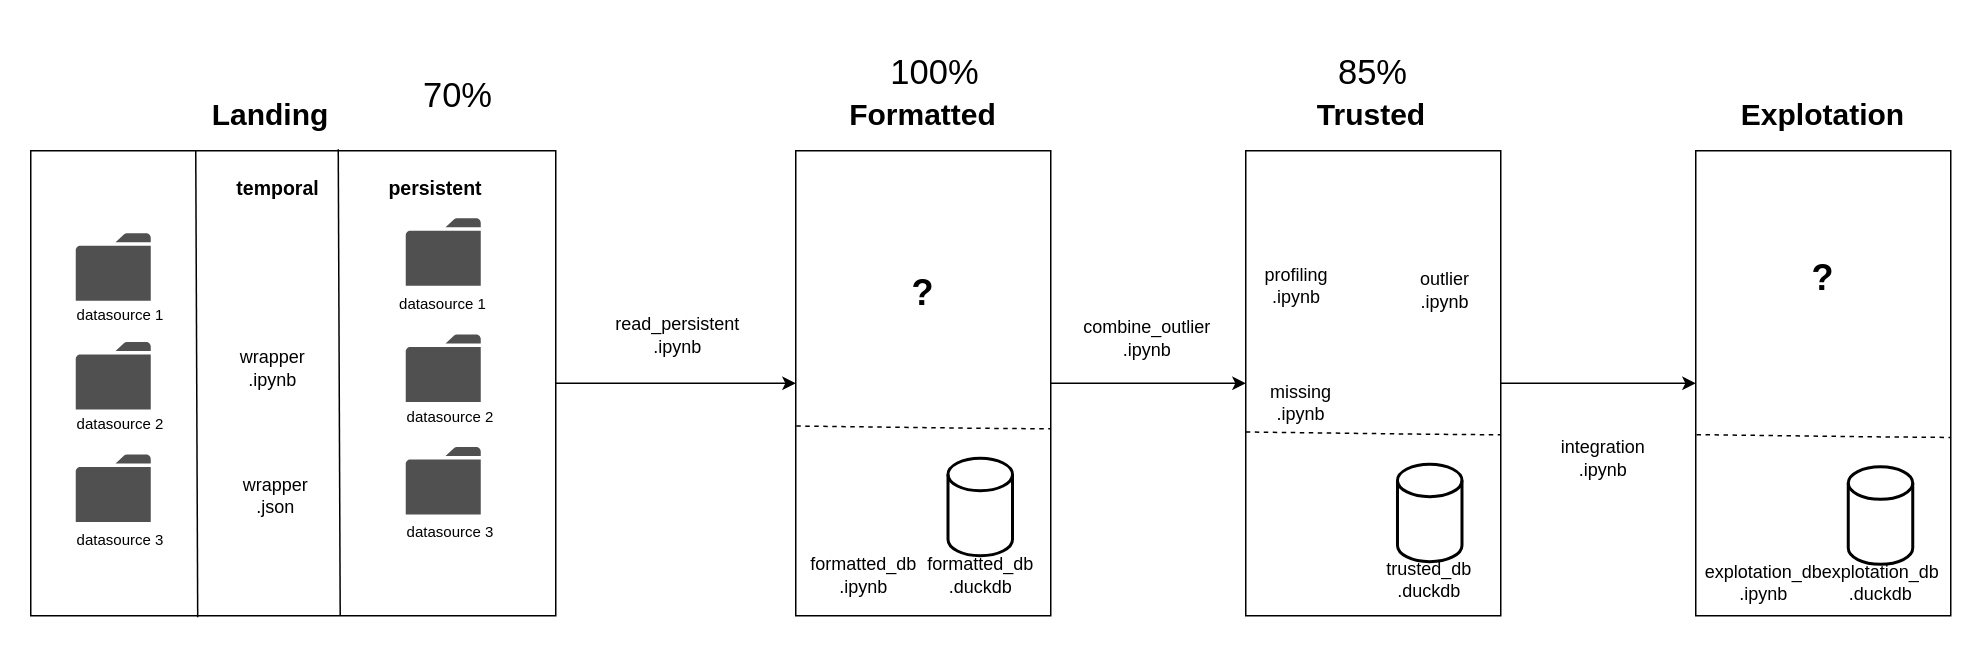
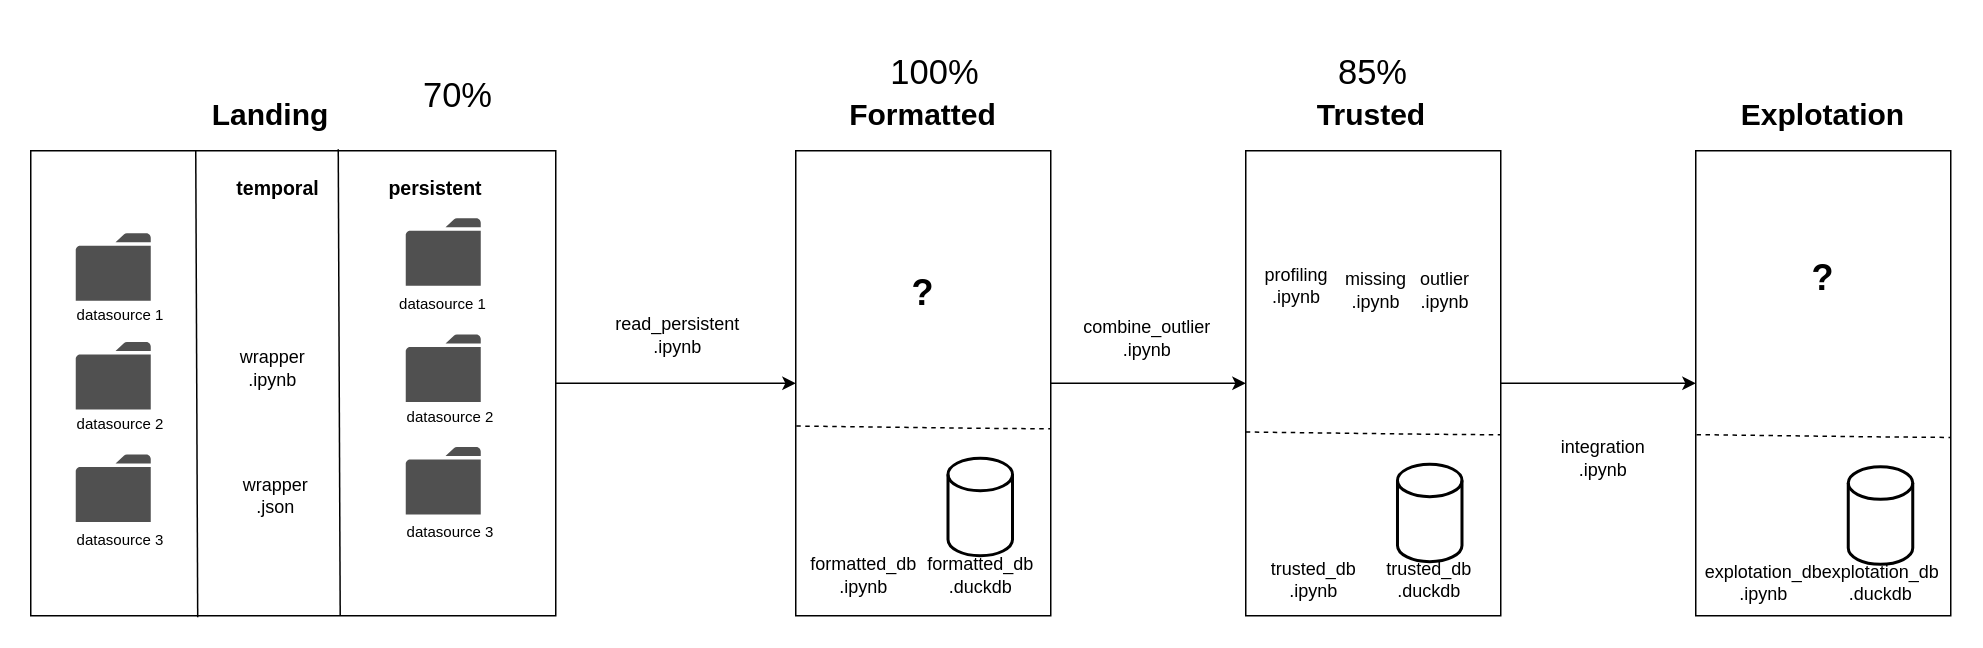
(1301, 402) -> (1376, 290)
none -> (1313, 580)
